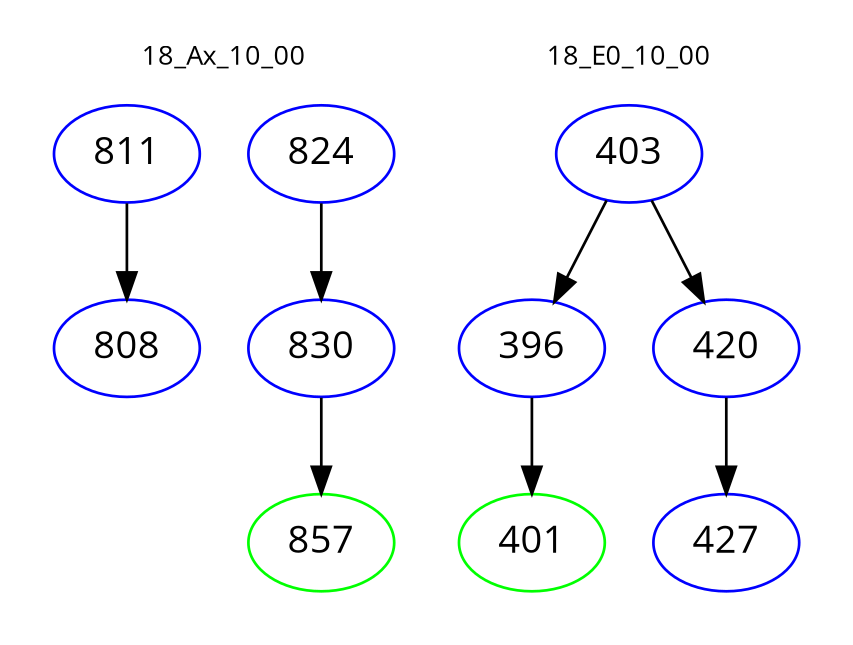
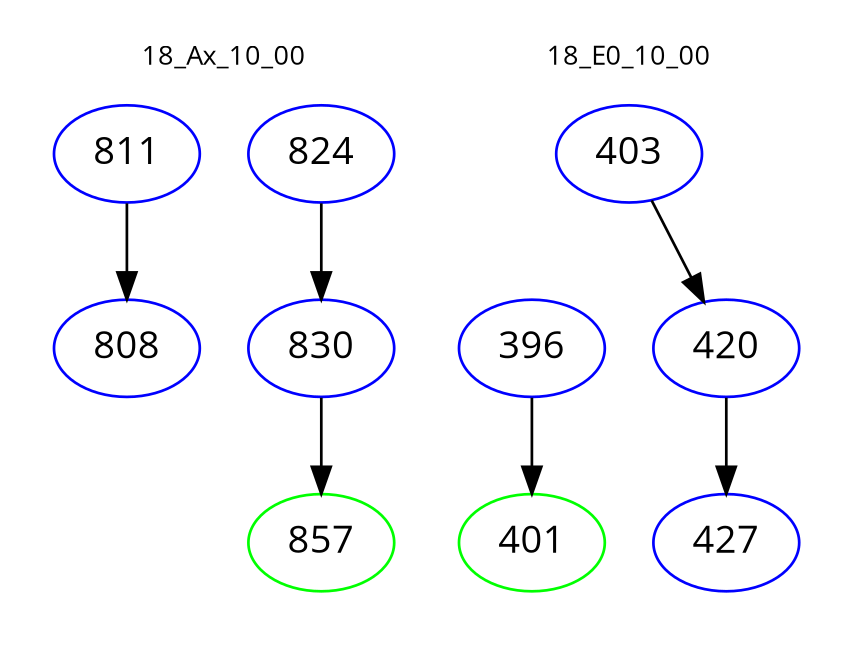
(587, 239) -> none
